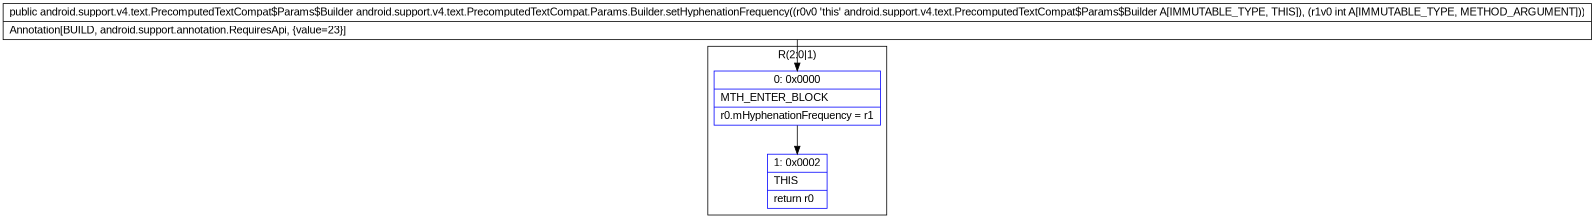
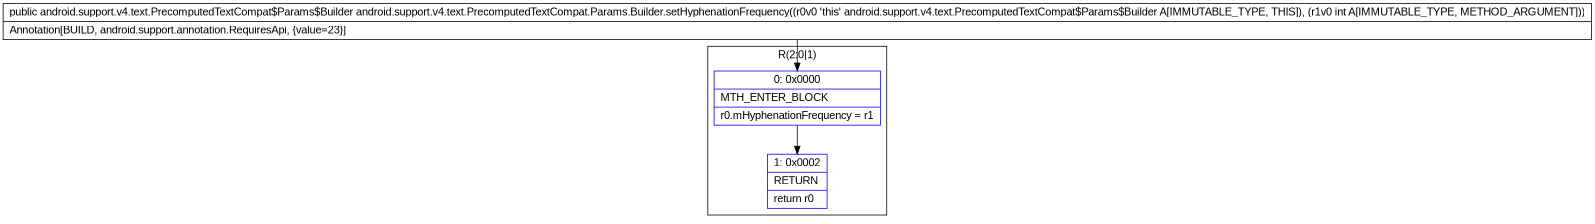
(786, 181) -> (796, 181)
